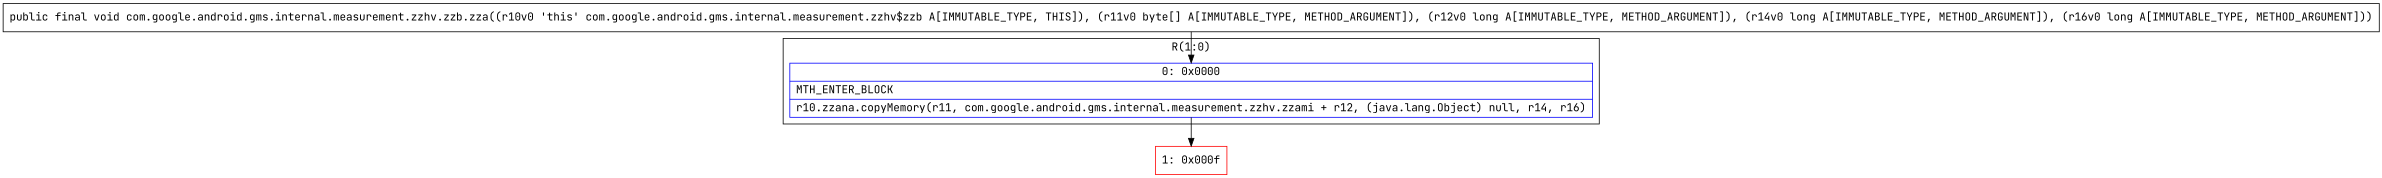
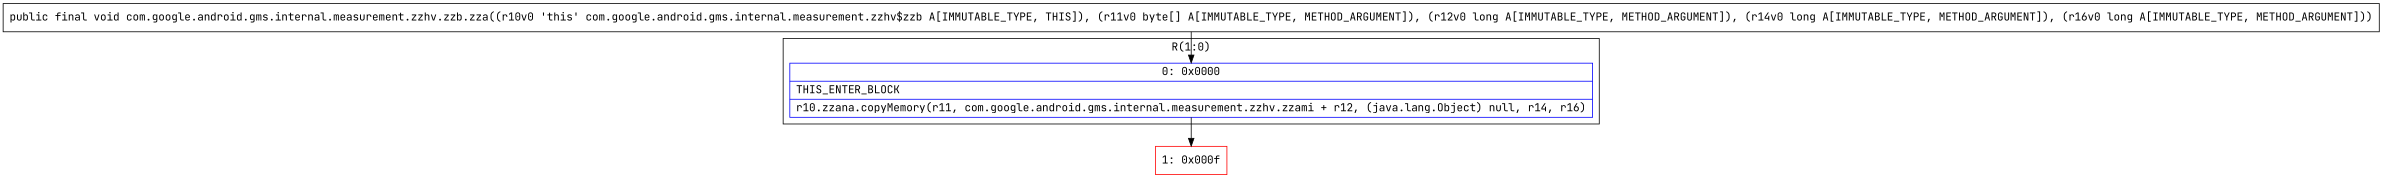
(845, 90) -> (848, 90)
